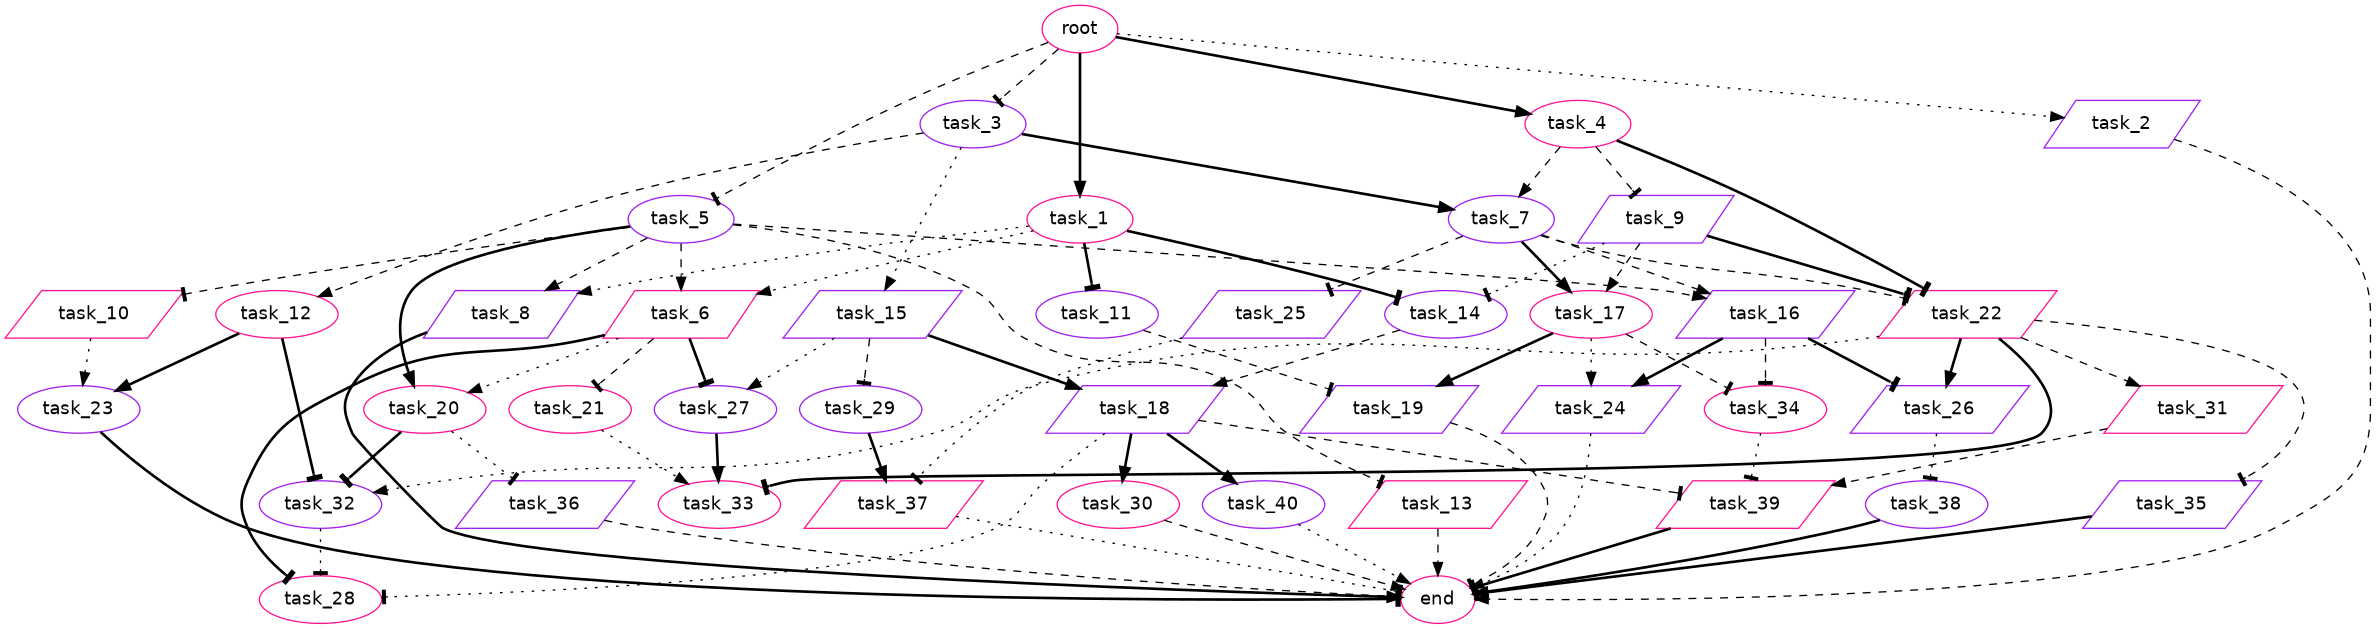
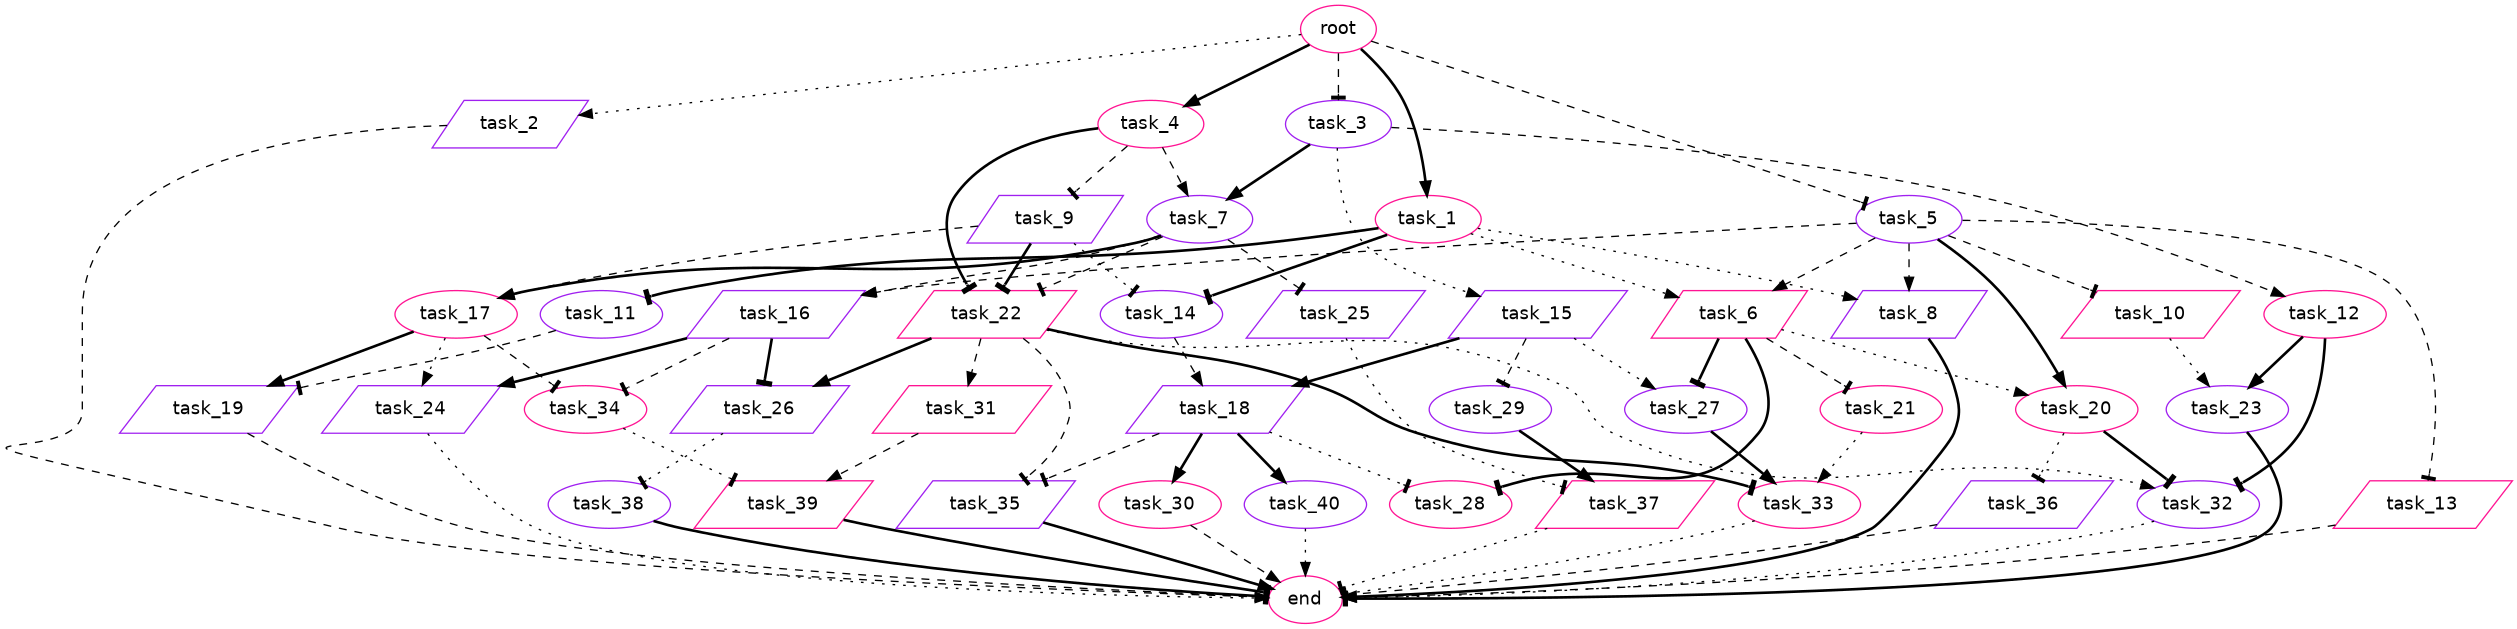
(1437, 456) -> (1104, 456)
(321, 554) -> (1915, 561)
none -> (1553, 563)
